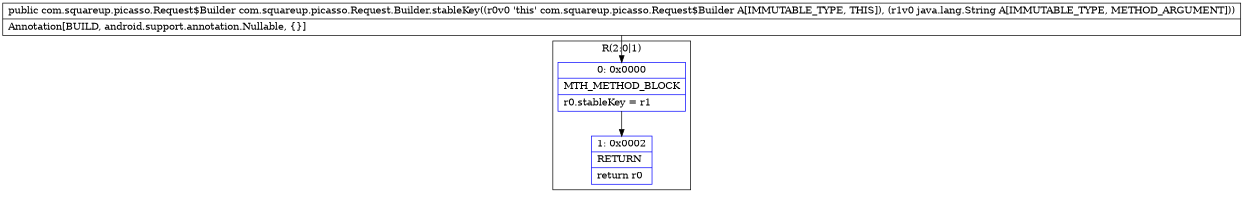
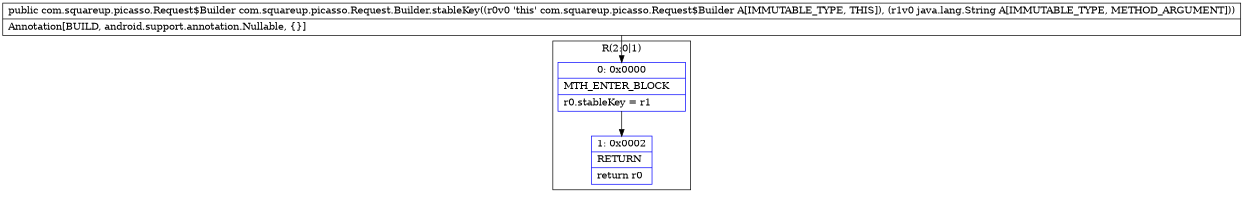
(622, 86) -> (617, 86)
